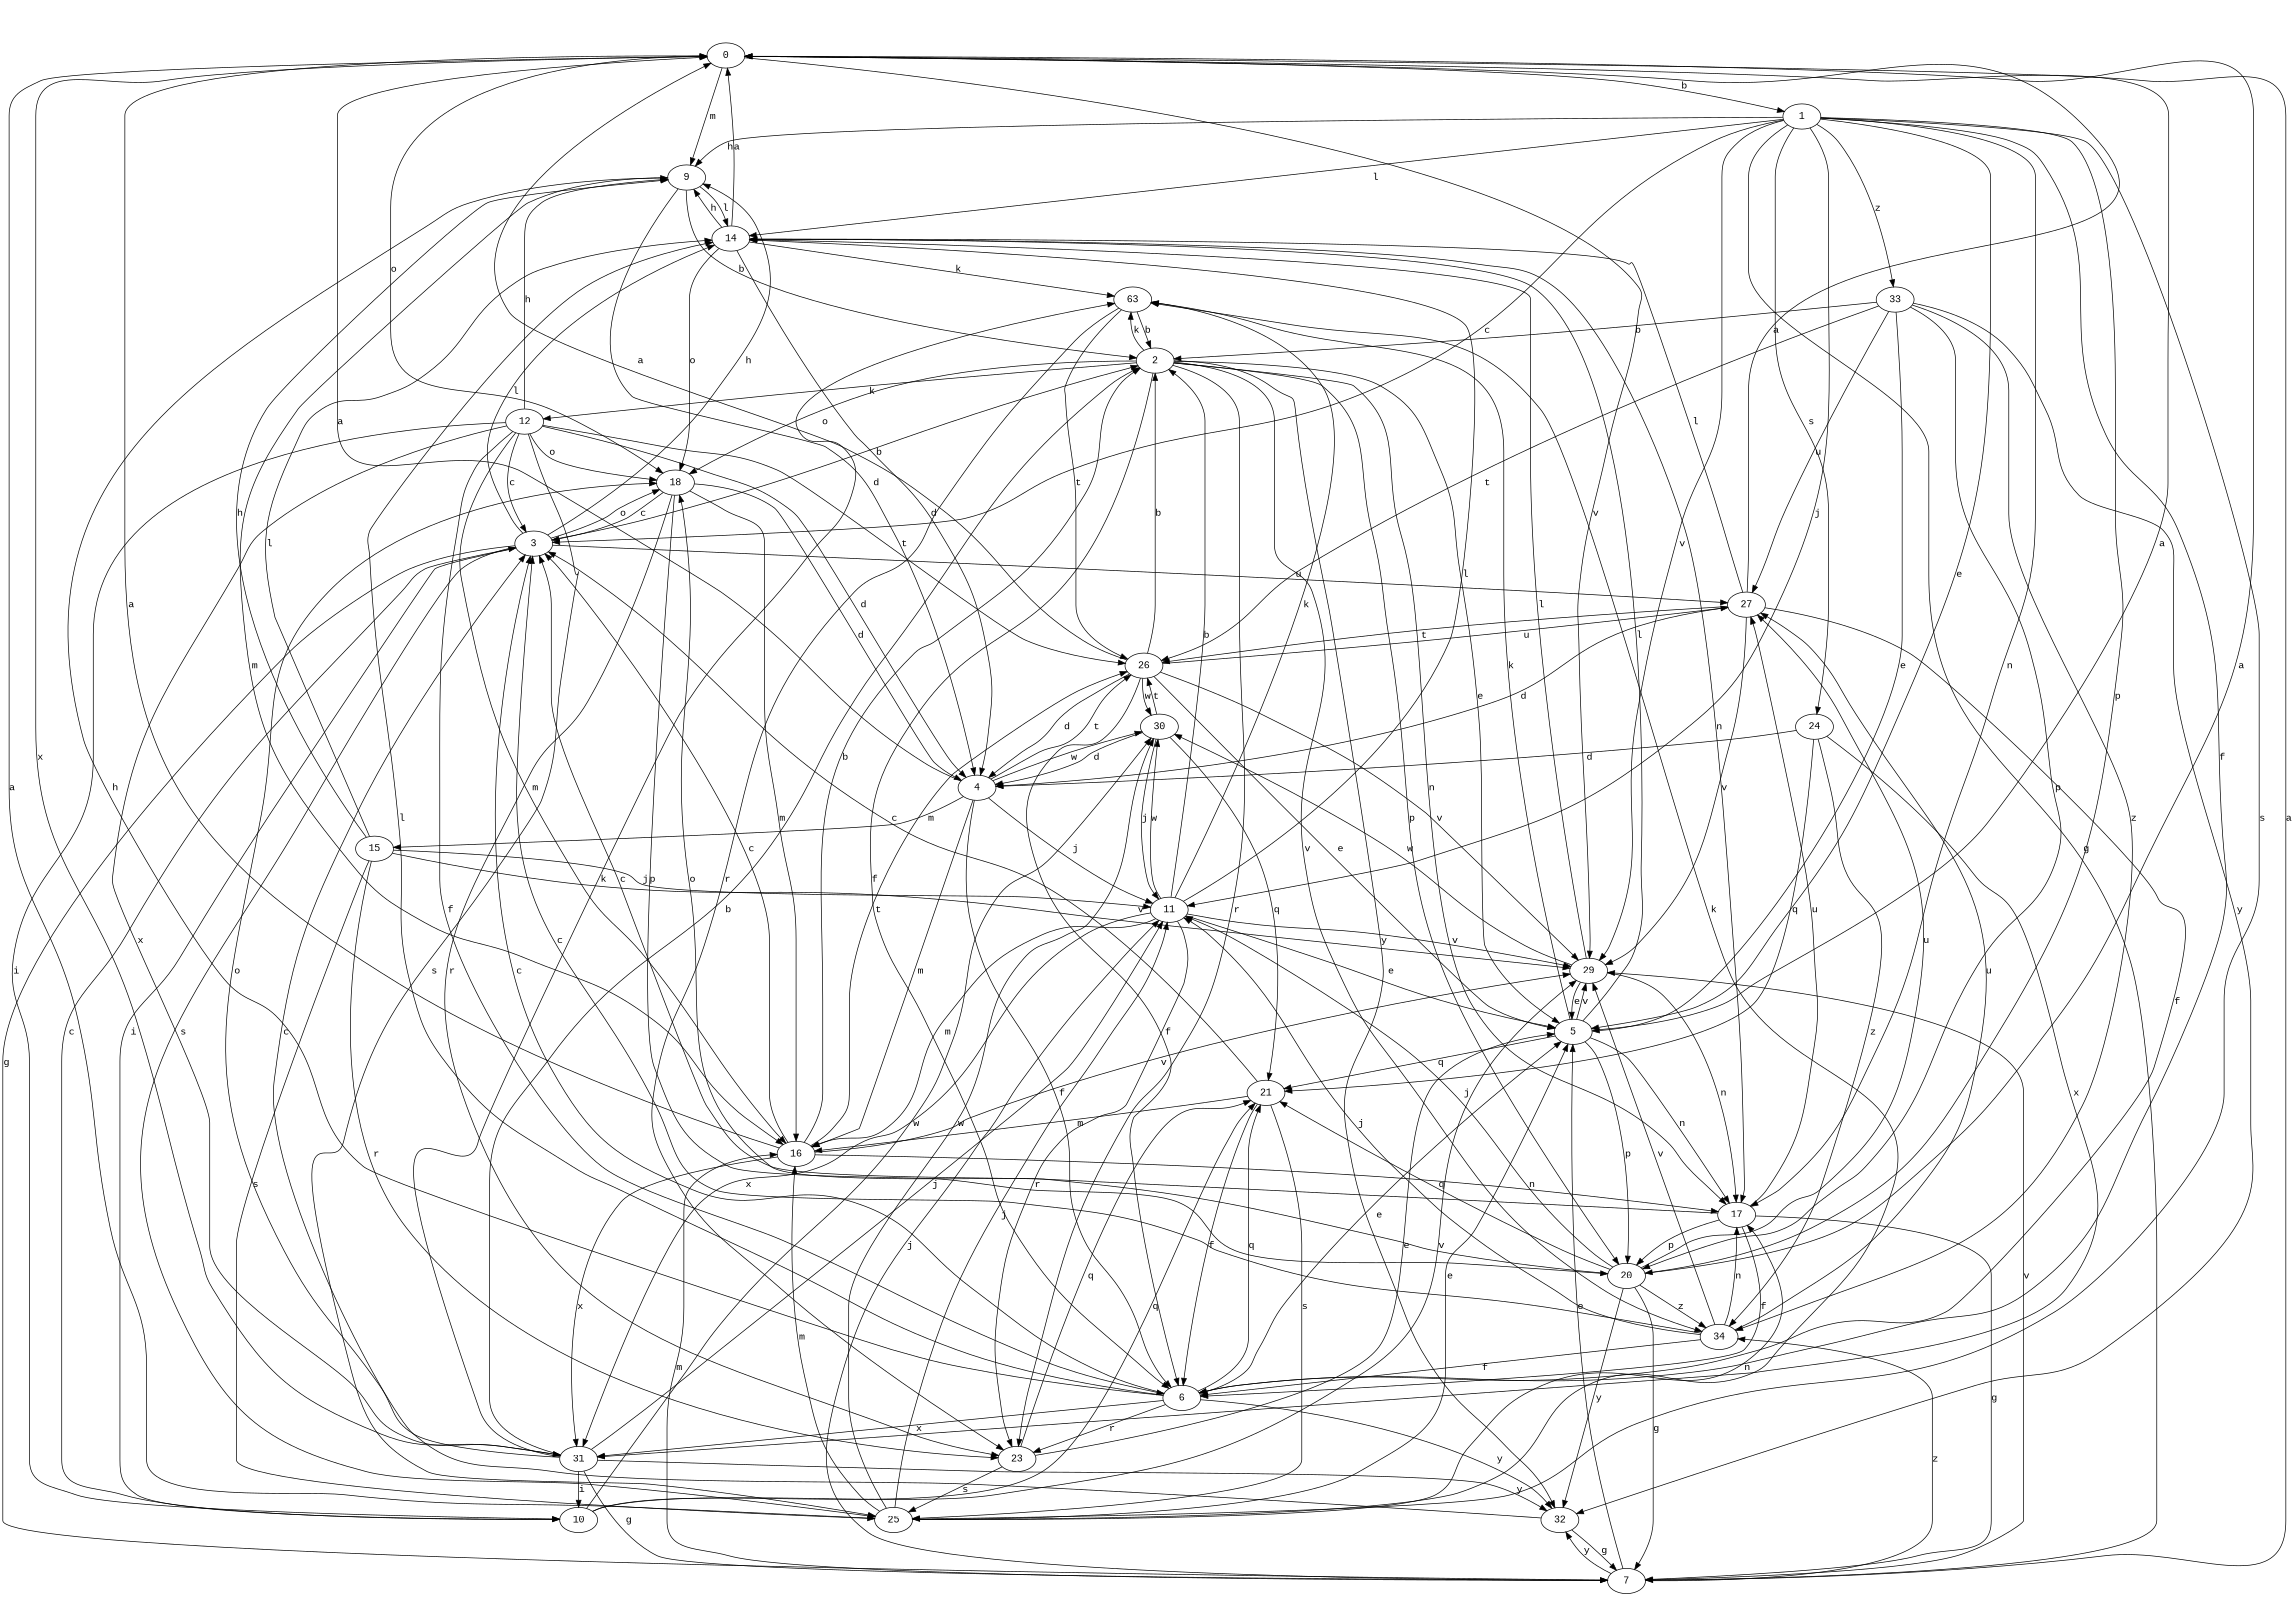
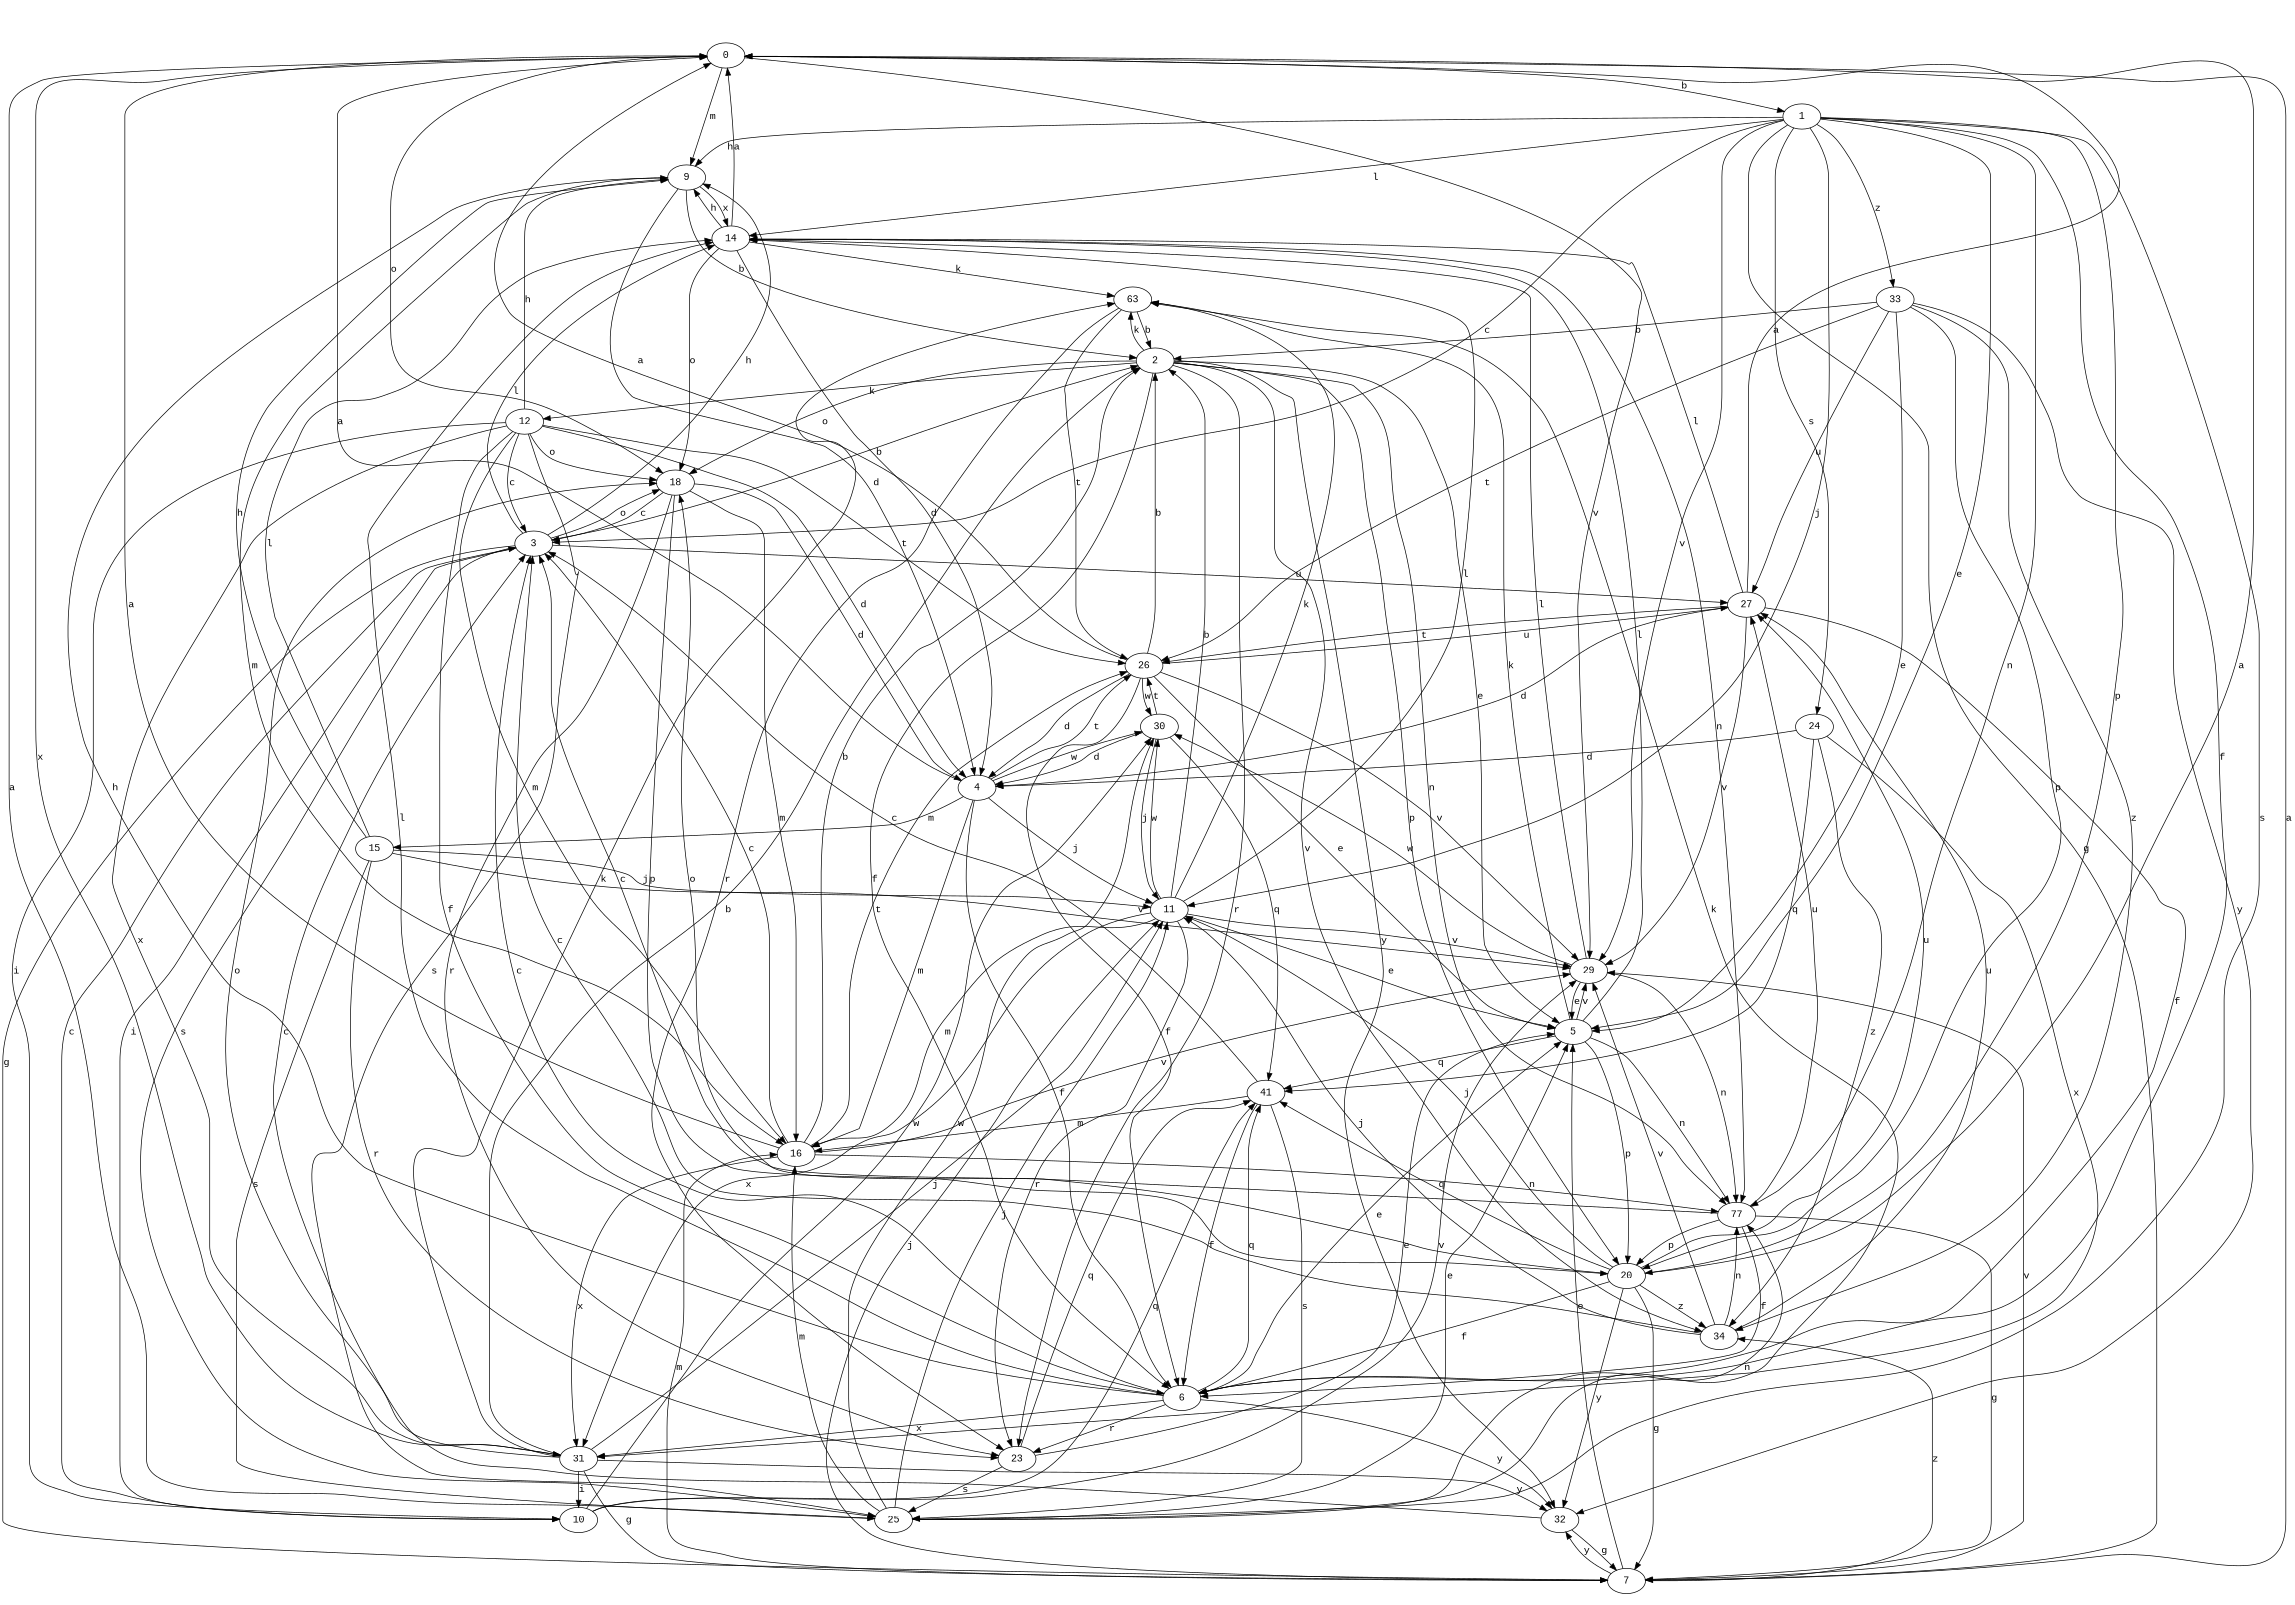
(2139, 86) -> none
(726, 208) -> (726, 208)
(1266, 1093) -> (1266, 1093)
(1737, 1215) -> (1737, 1215)
(1454, 1367) -> (1409, 1339)
